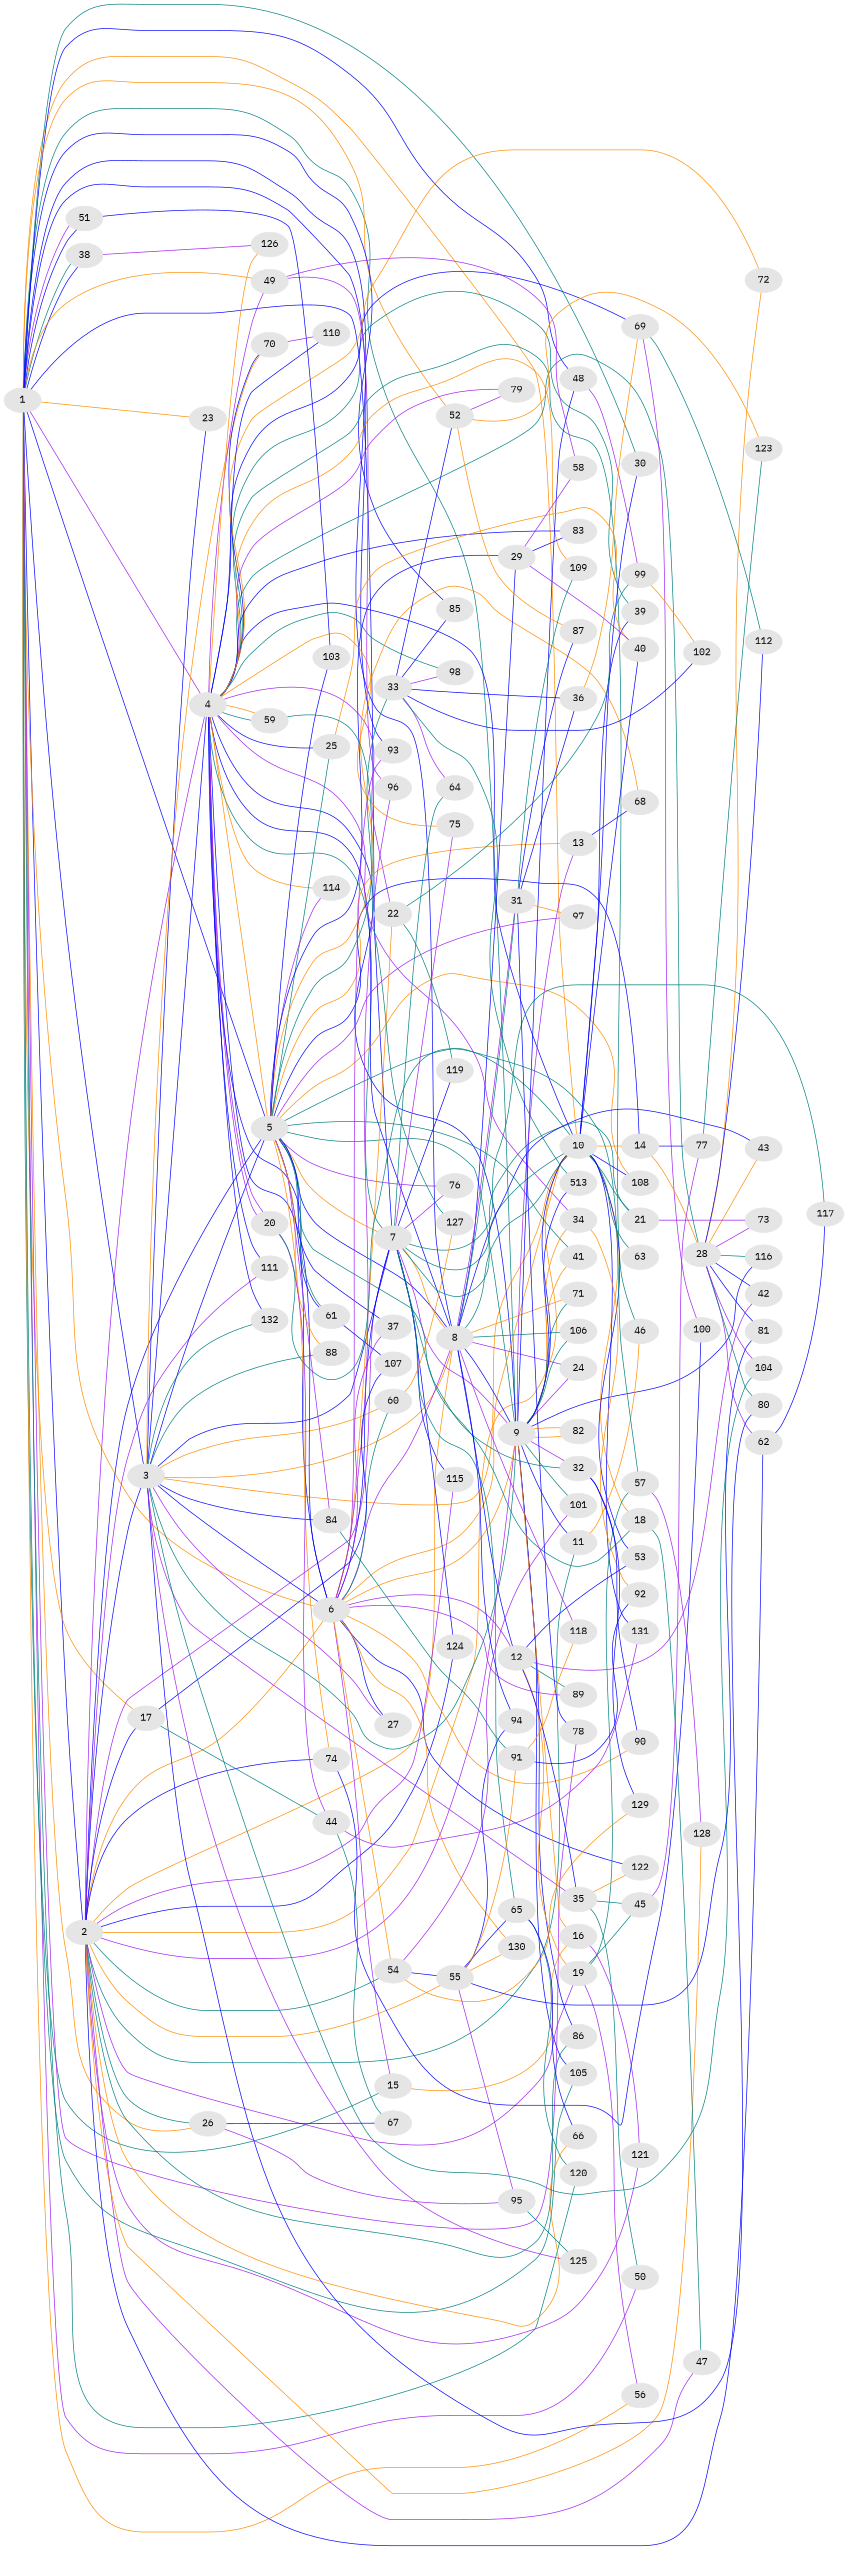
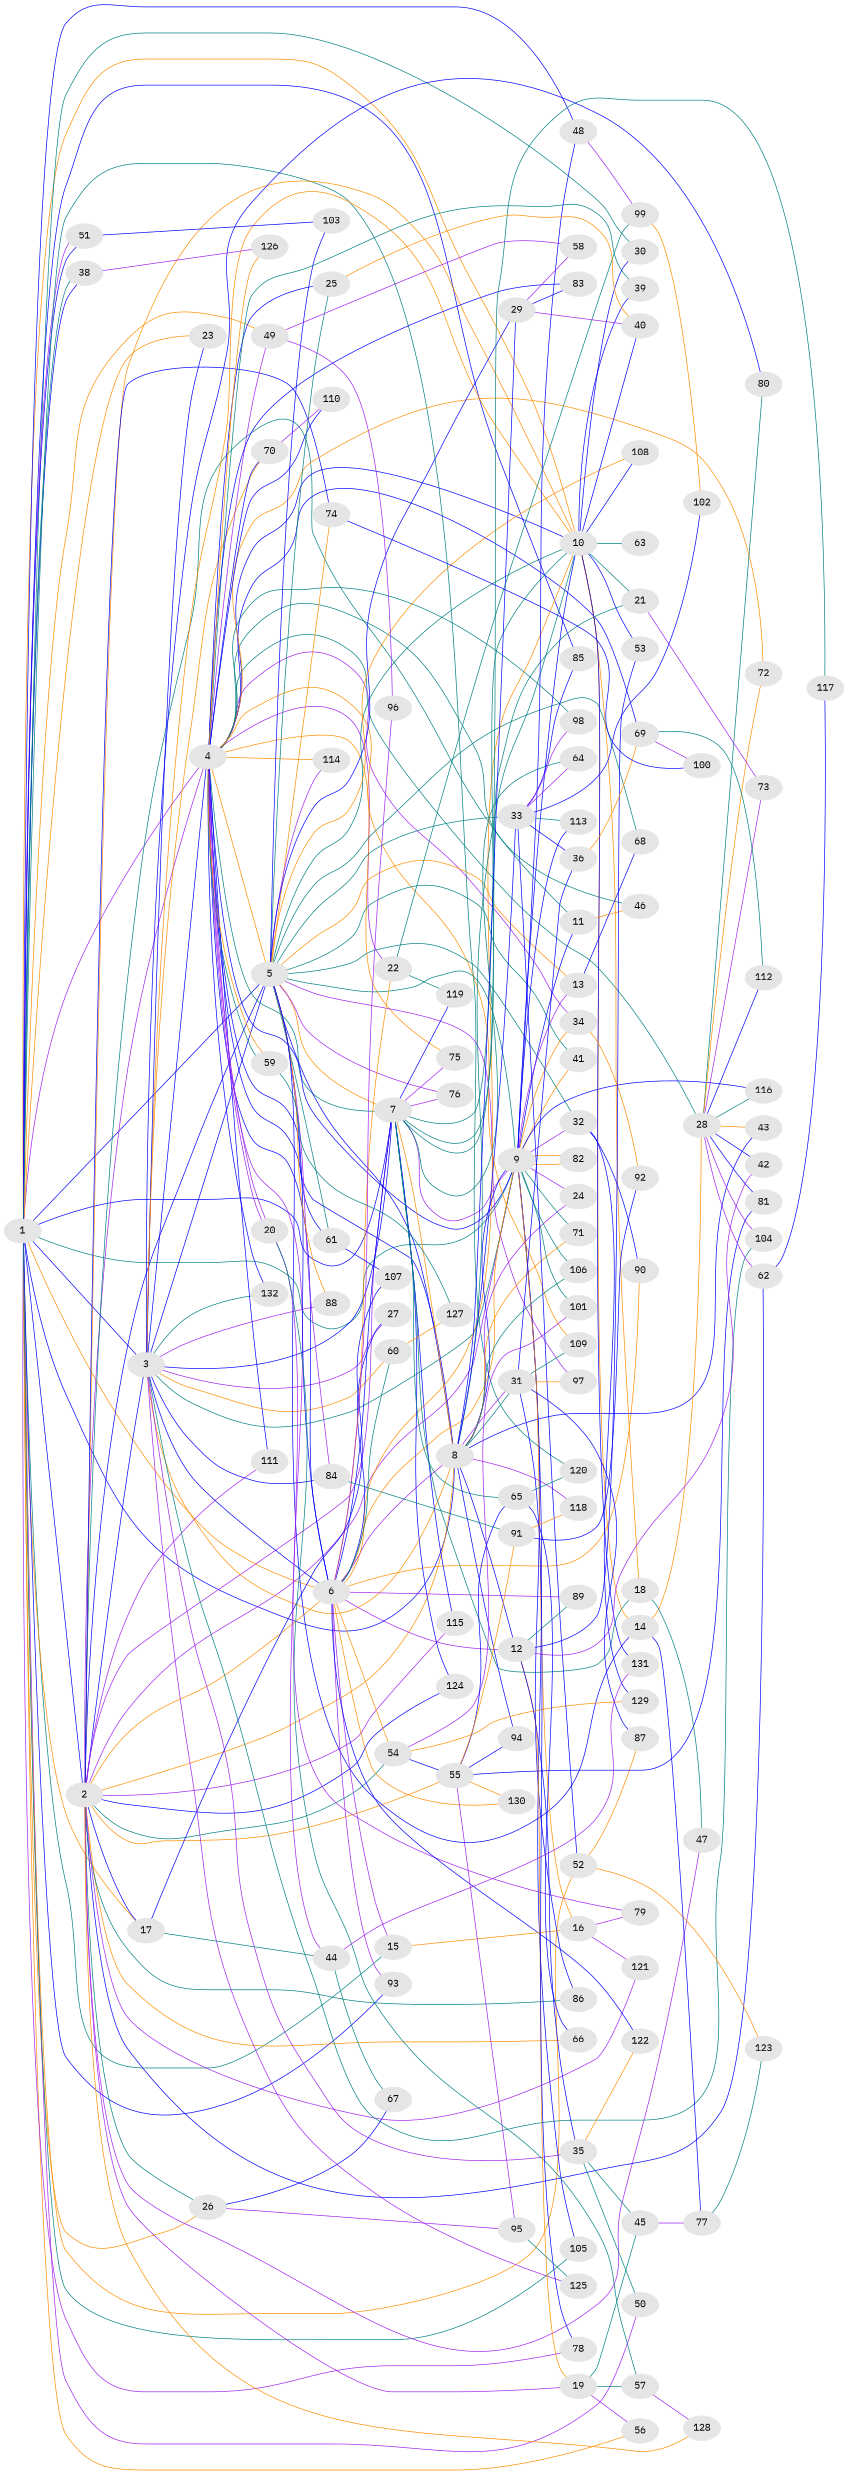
(486, 403) -> (609, 1921)
(379, 659) -> (438, 772)
none -> (504, 1029)
(578, 1183) -> (578, 822)
(393, 1327) -> none
(214, 1385) -> (235, 1327)
